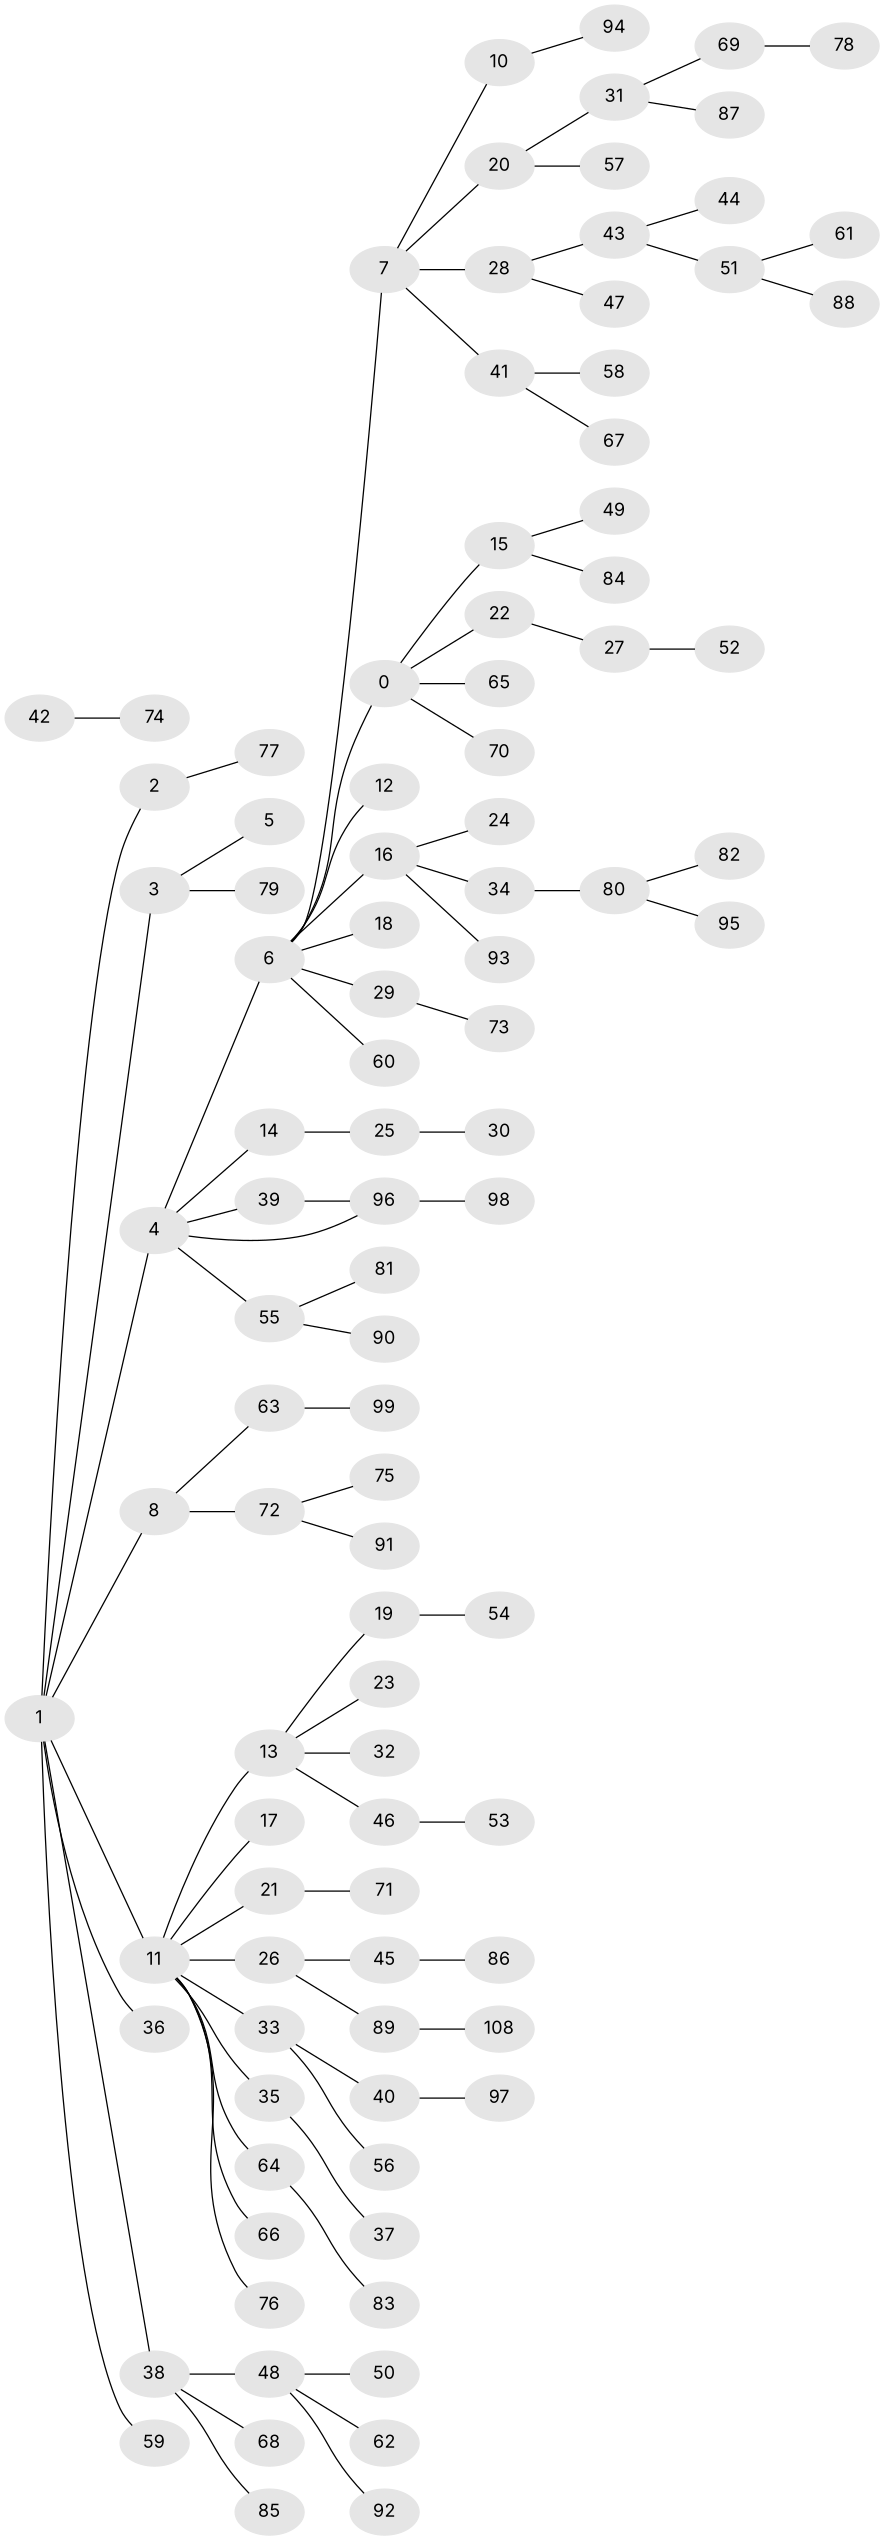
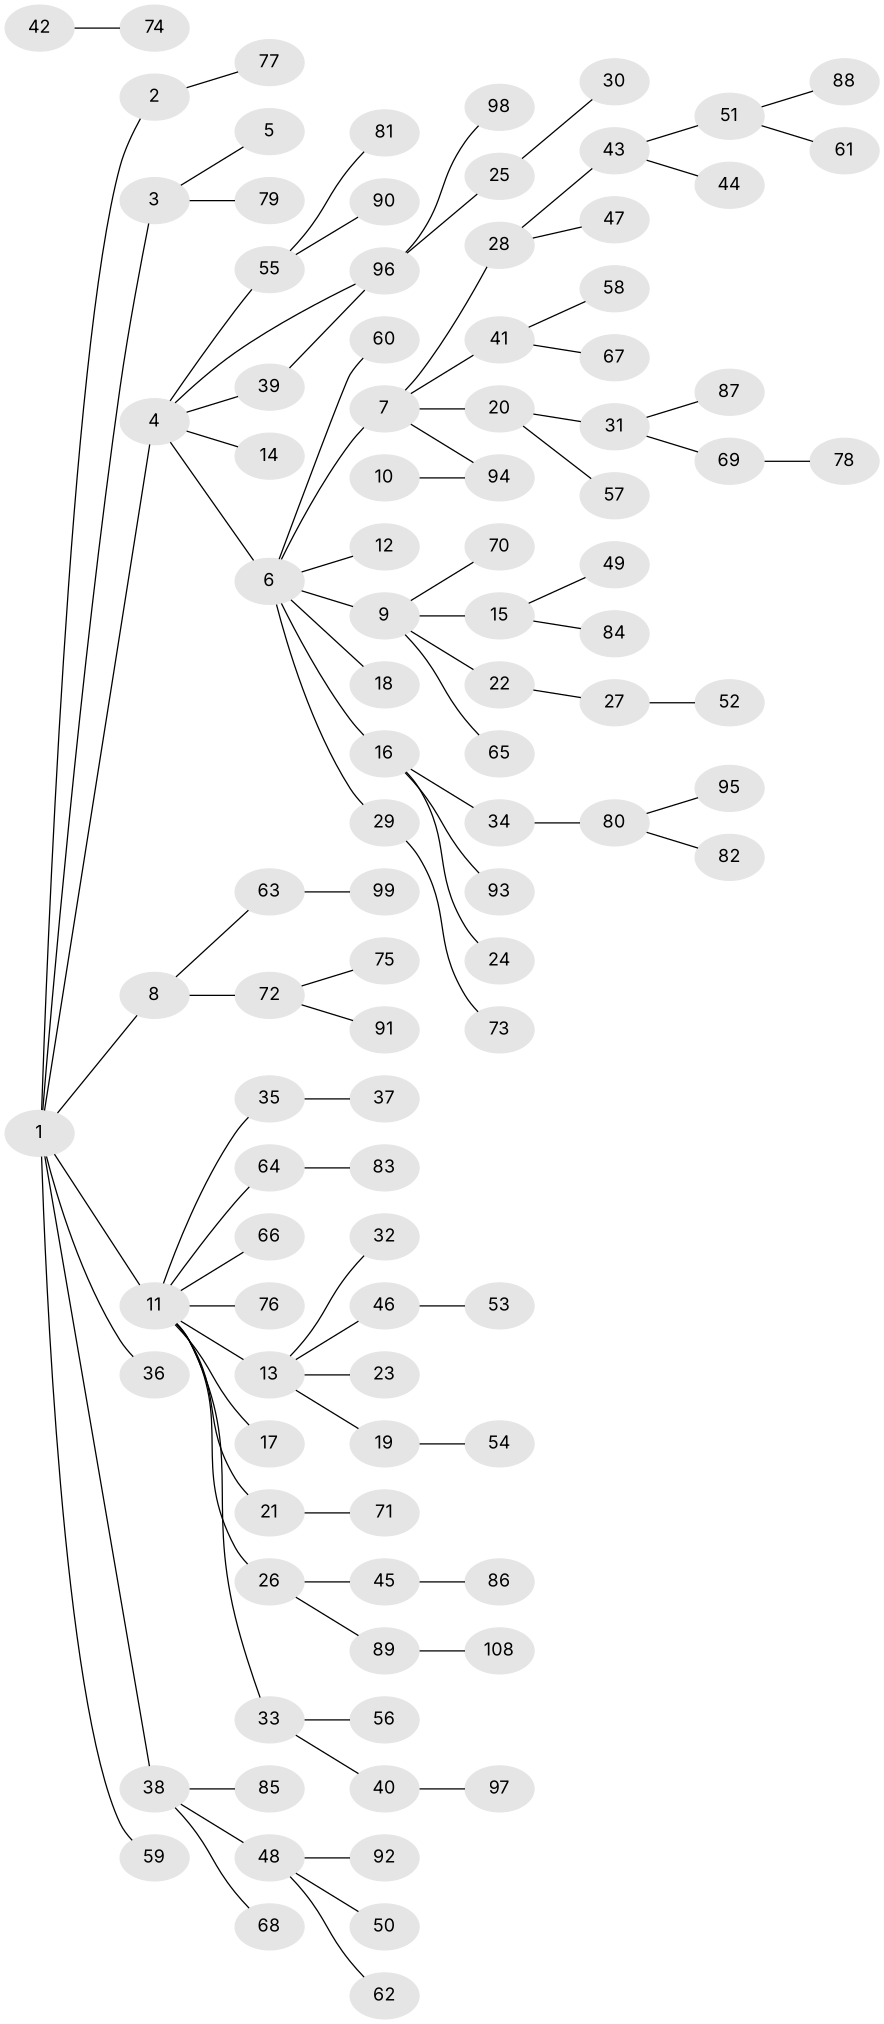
(442, 166) -> (442, 443)
(385, 684) -> (385, 616)
(327, 1132) -> (442, 224)
